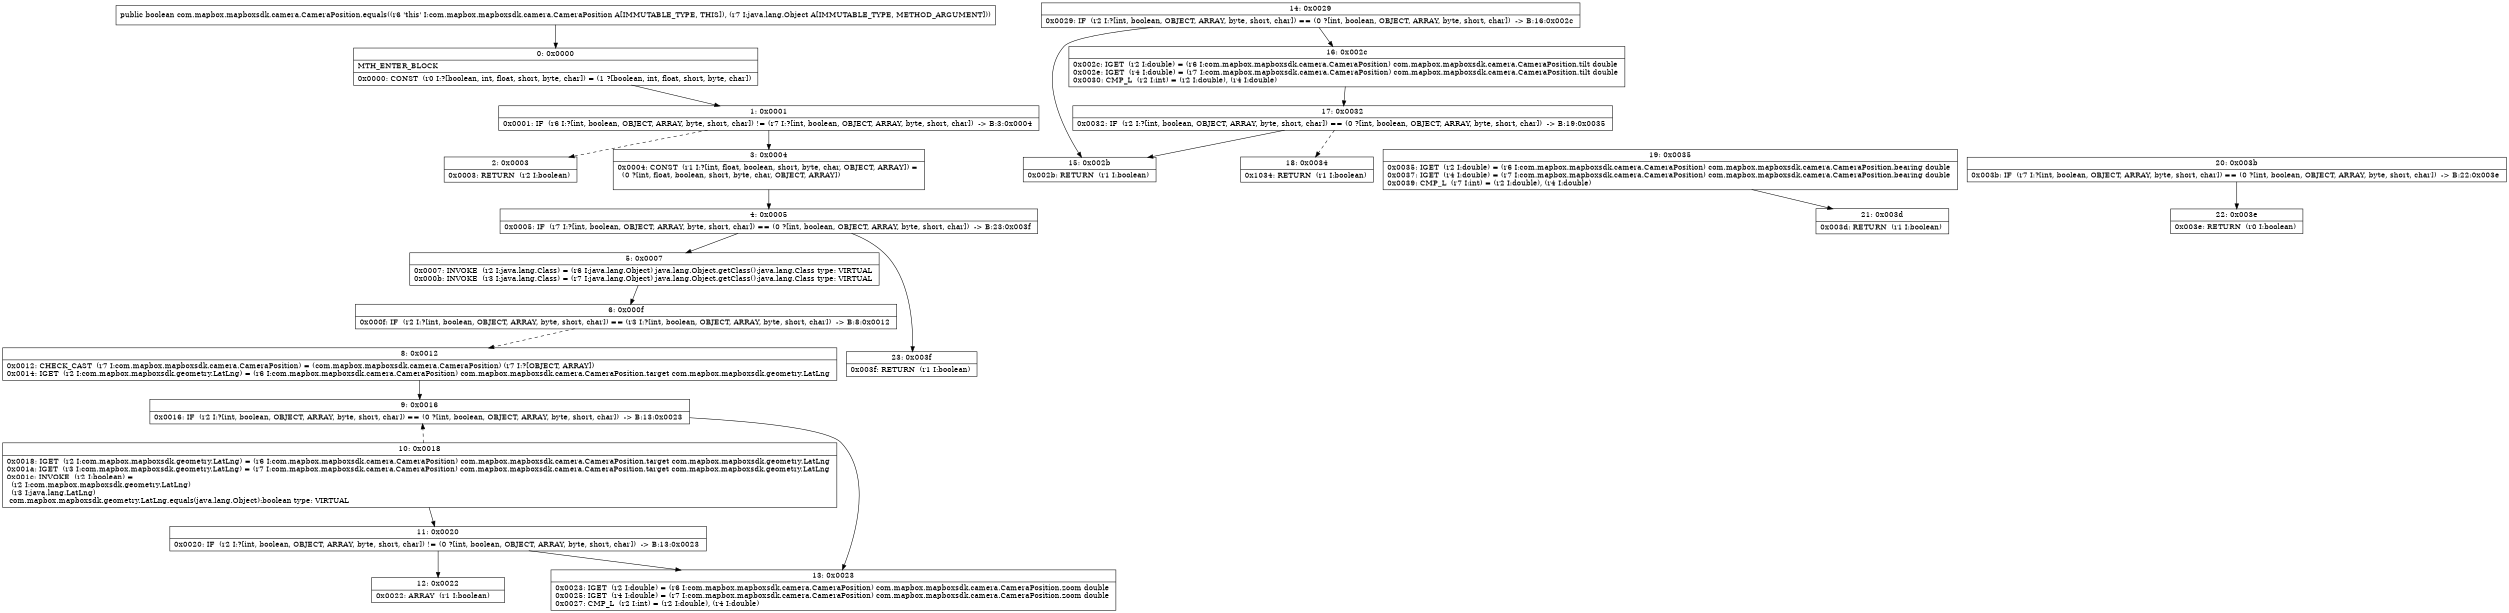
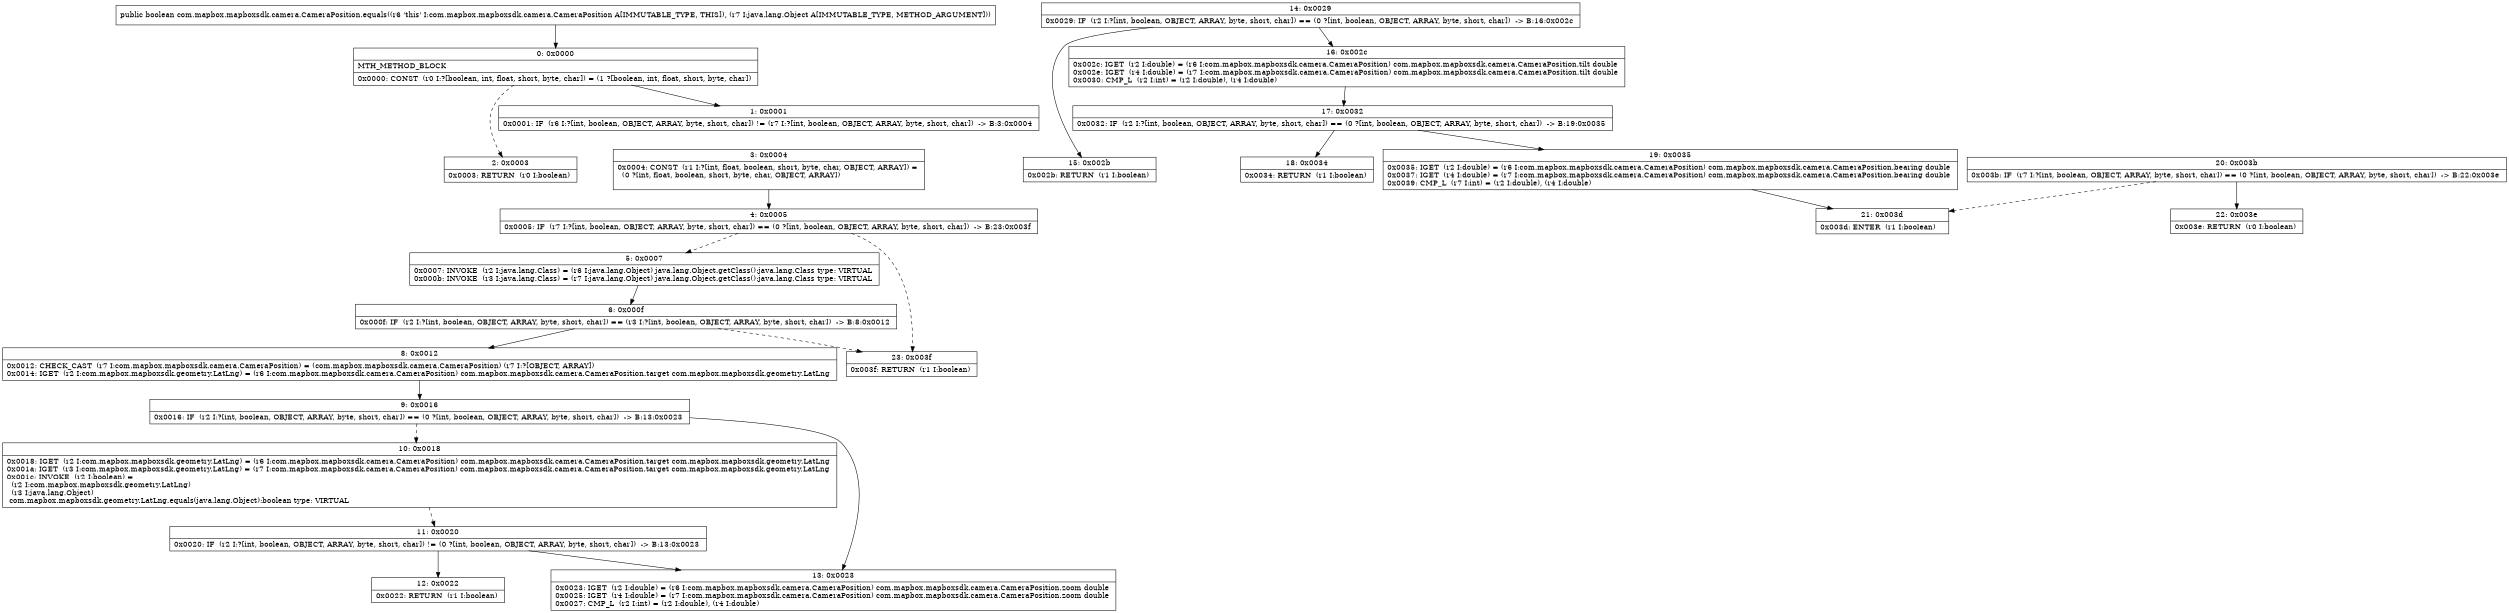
(398, 66) -> (402, 66)
(769, 137) -> none
(1326, 142) -> (1326, 142)
(641, 143) -> (491, 115)
(1219, 143) -> (1478, 140)
(511, 176) -> (511, 176)
(1307, 176) -> (1307, 176)
none -> (2055, 196)
(1882, 227) -> (1879, 227)
(715, 242) -> (715, 242)
(901, 279) -> (901, 279)
(534, 338) -> (534, 338)
none -> (788, 339)
(423, 436) -> (416, 431)
(51, 493) -> (50, 493)
(431, 514) -> (431, 514)
(434, 596) -> (438, 596)
